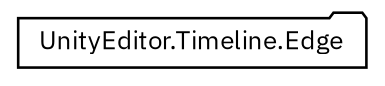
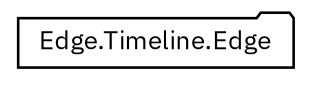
(192, 43) -> (156, 43)
